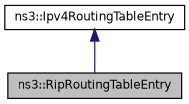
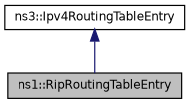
(95, 86) -> (95, 86)
